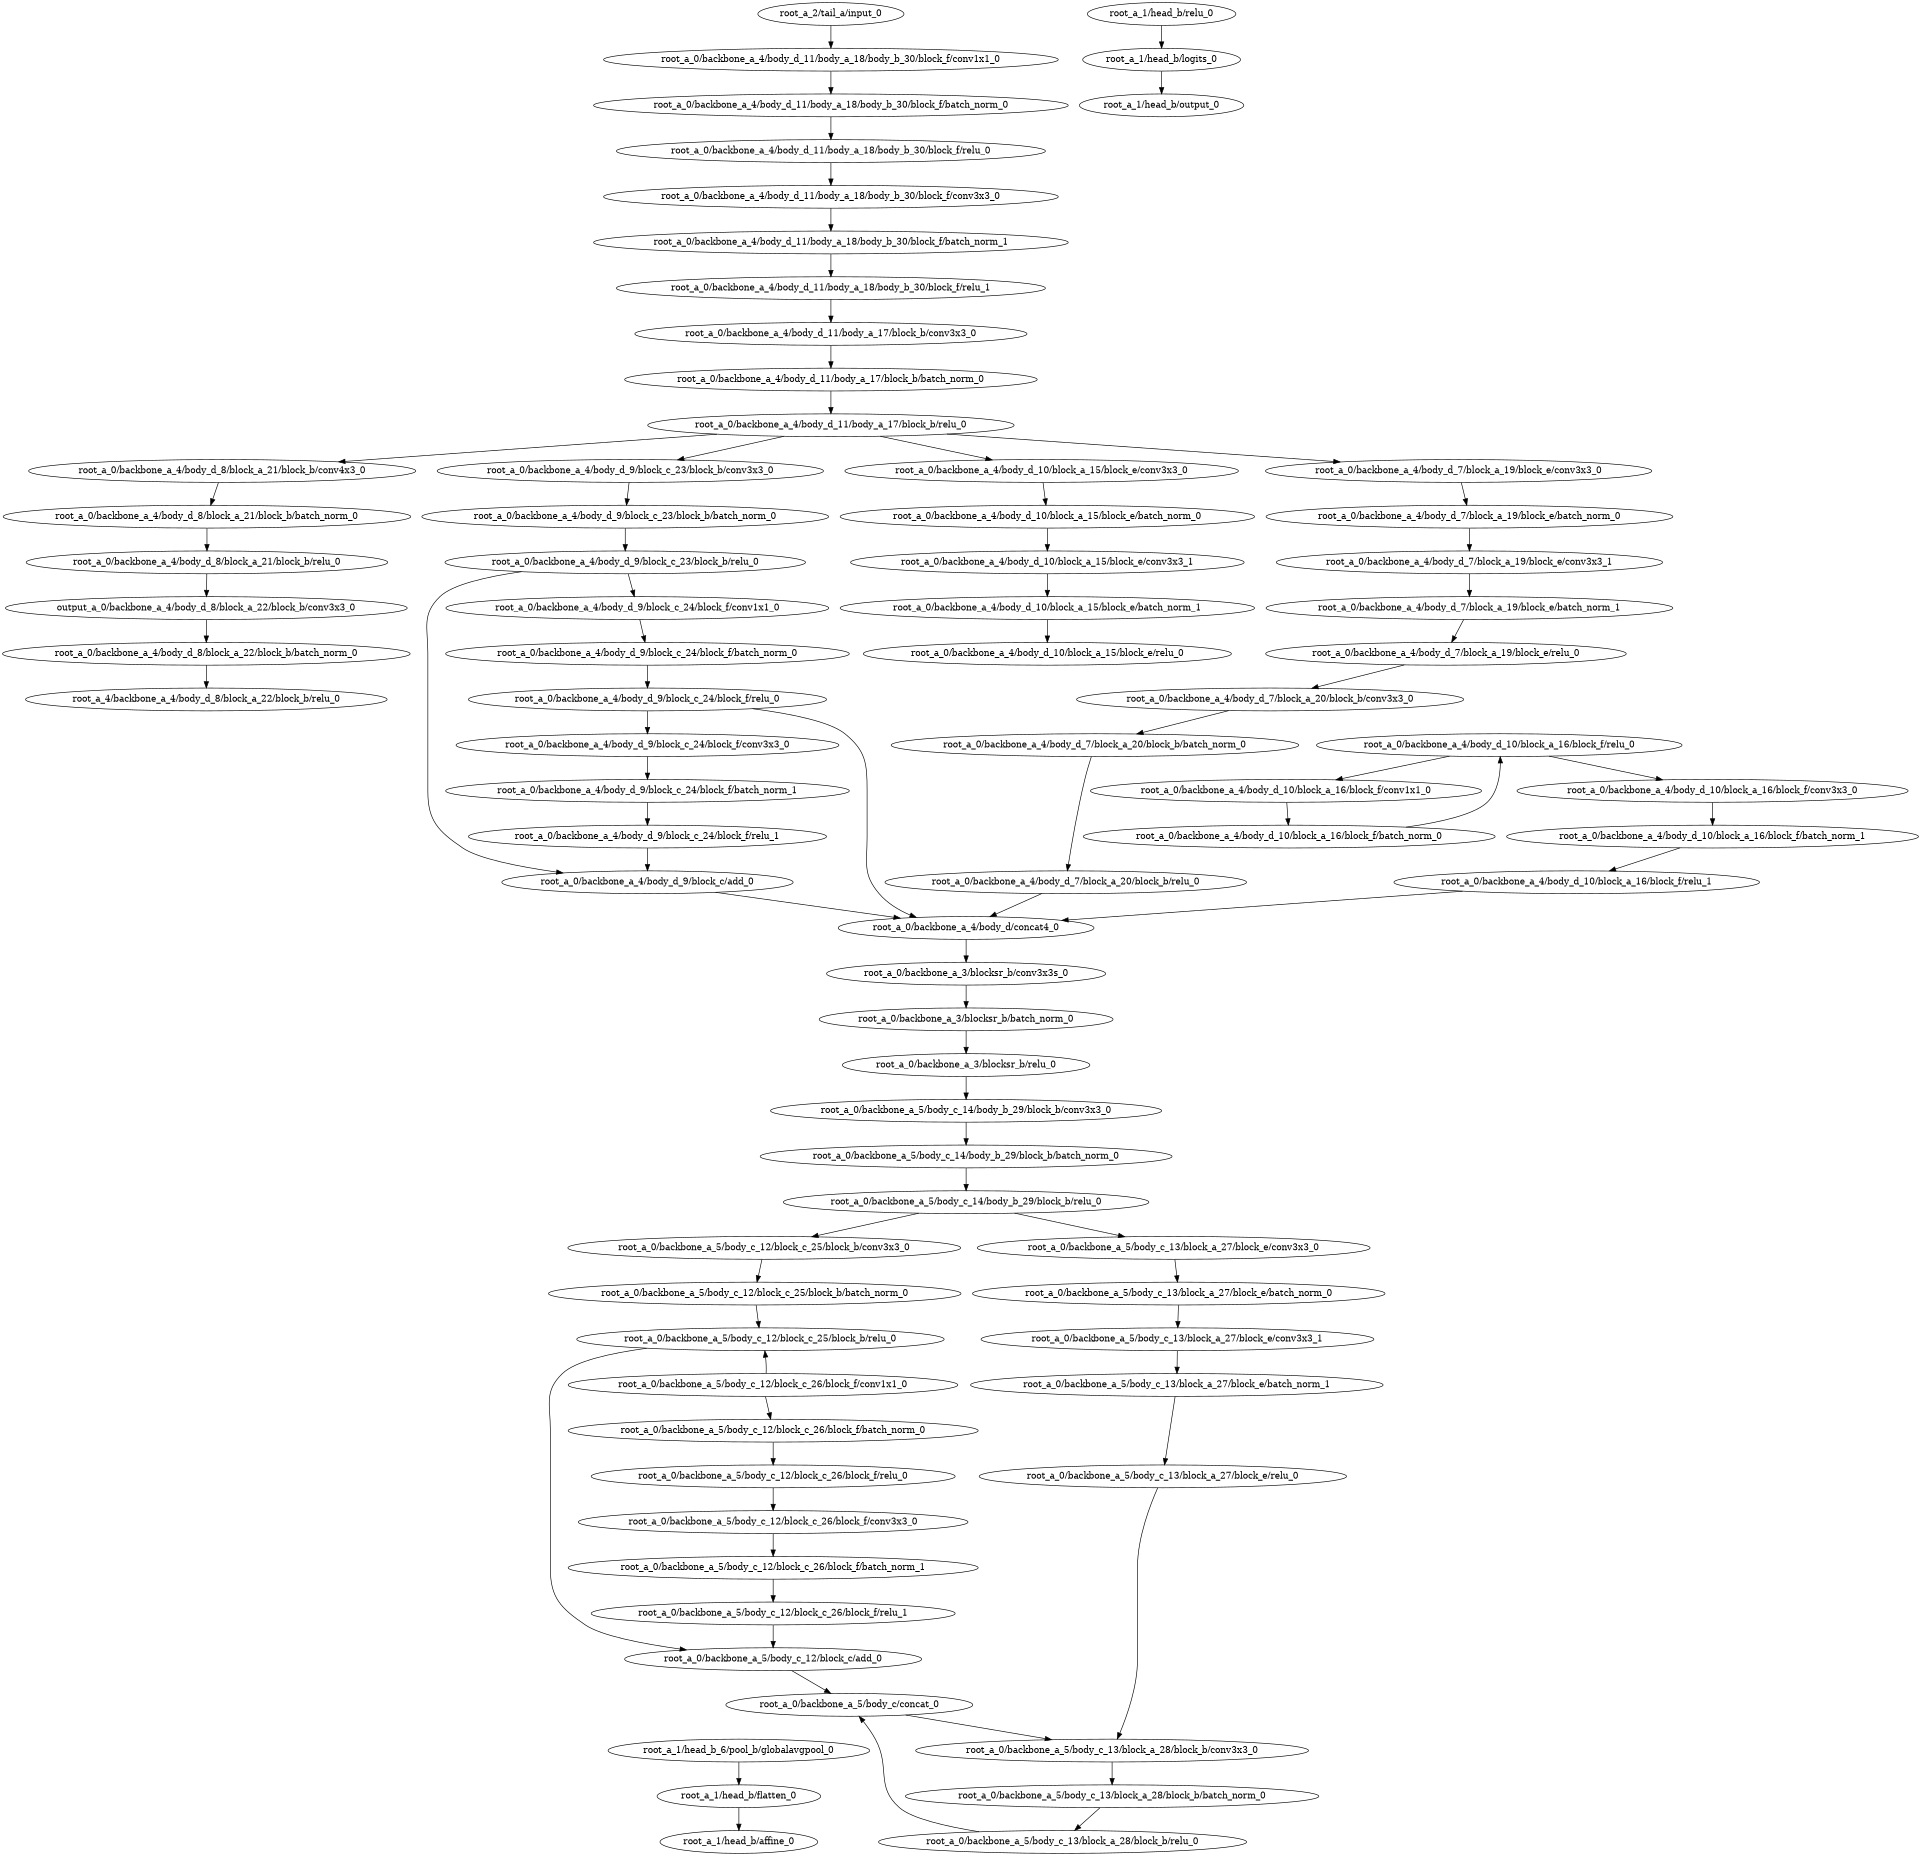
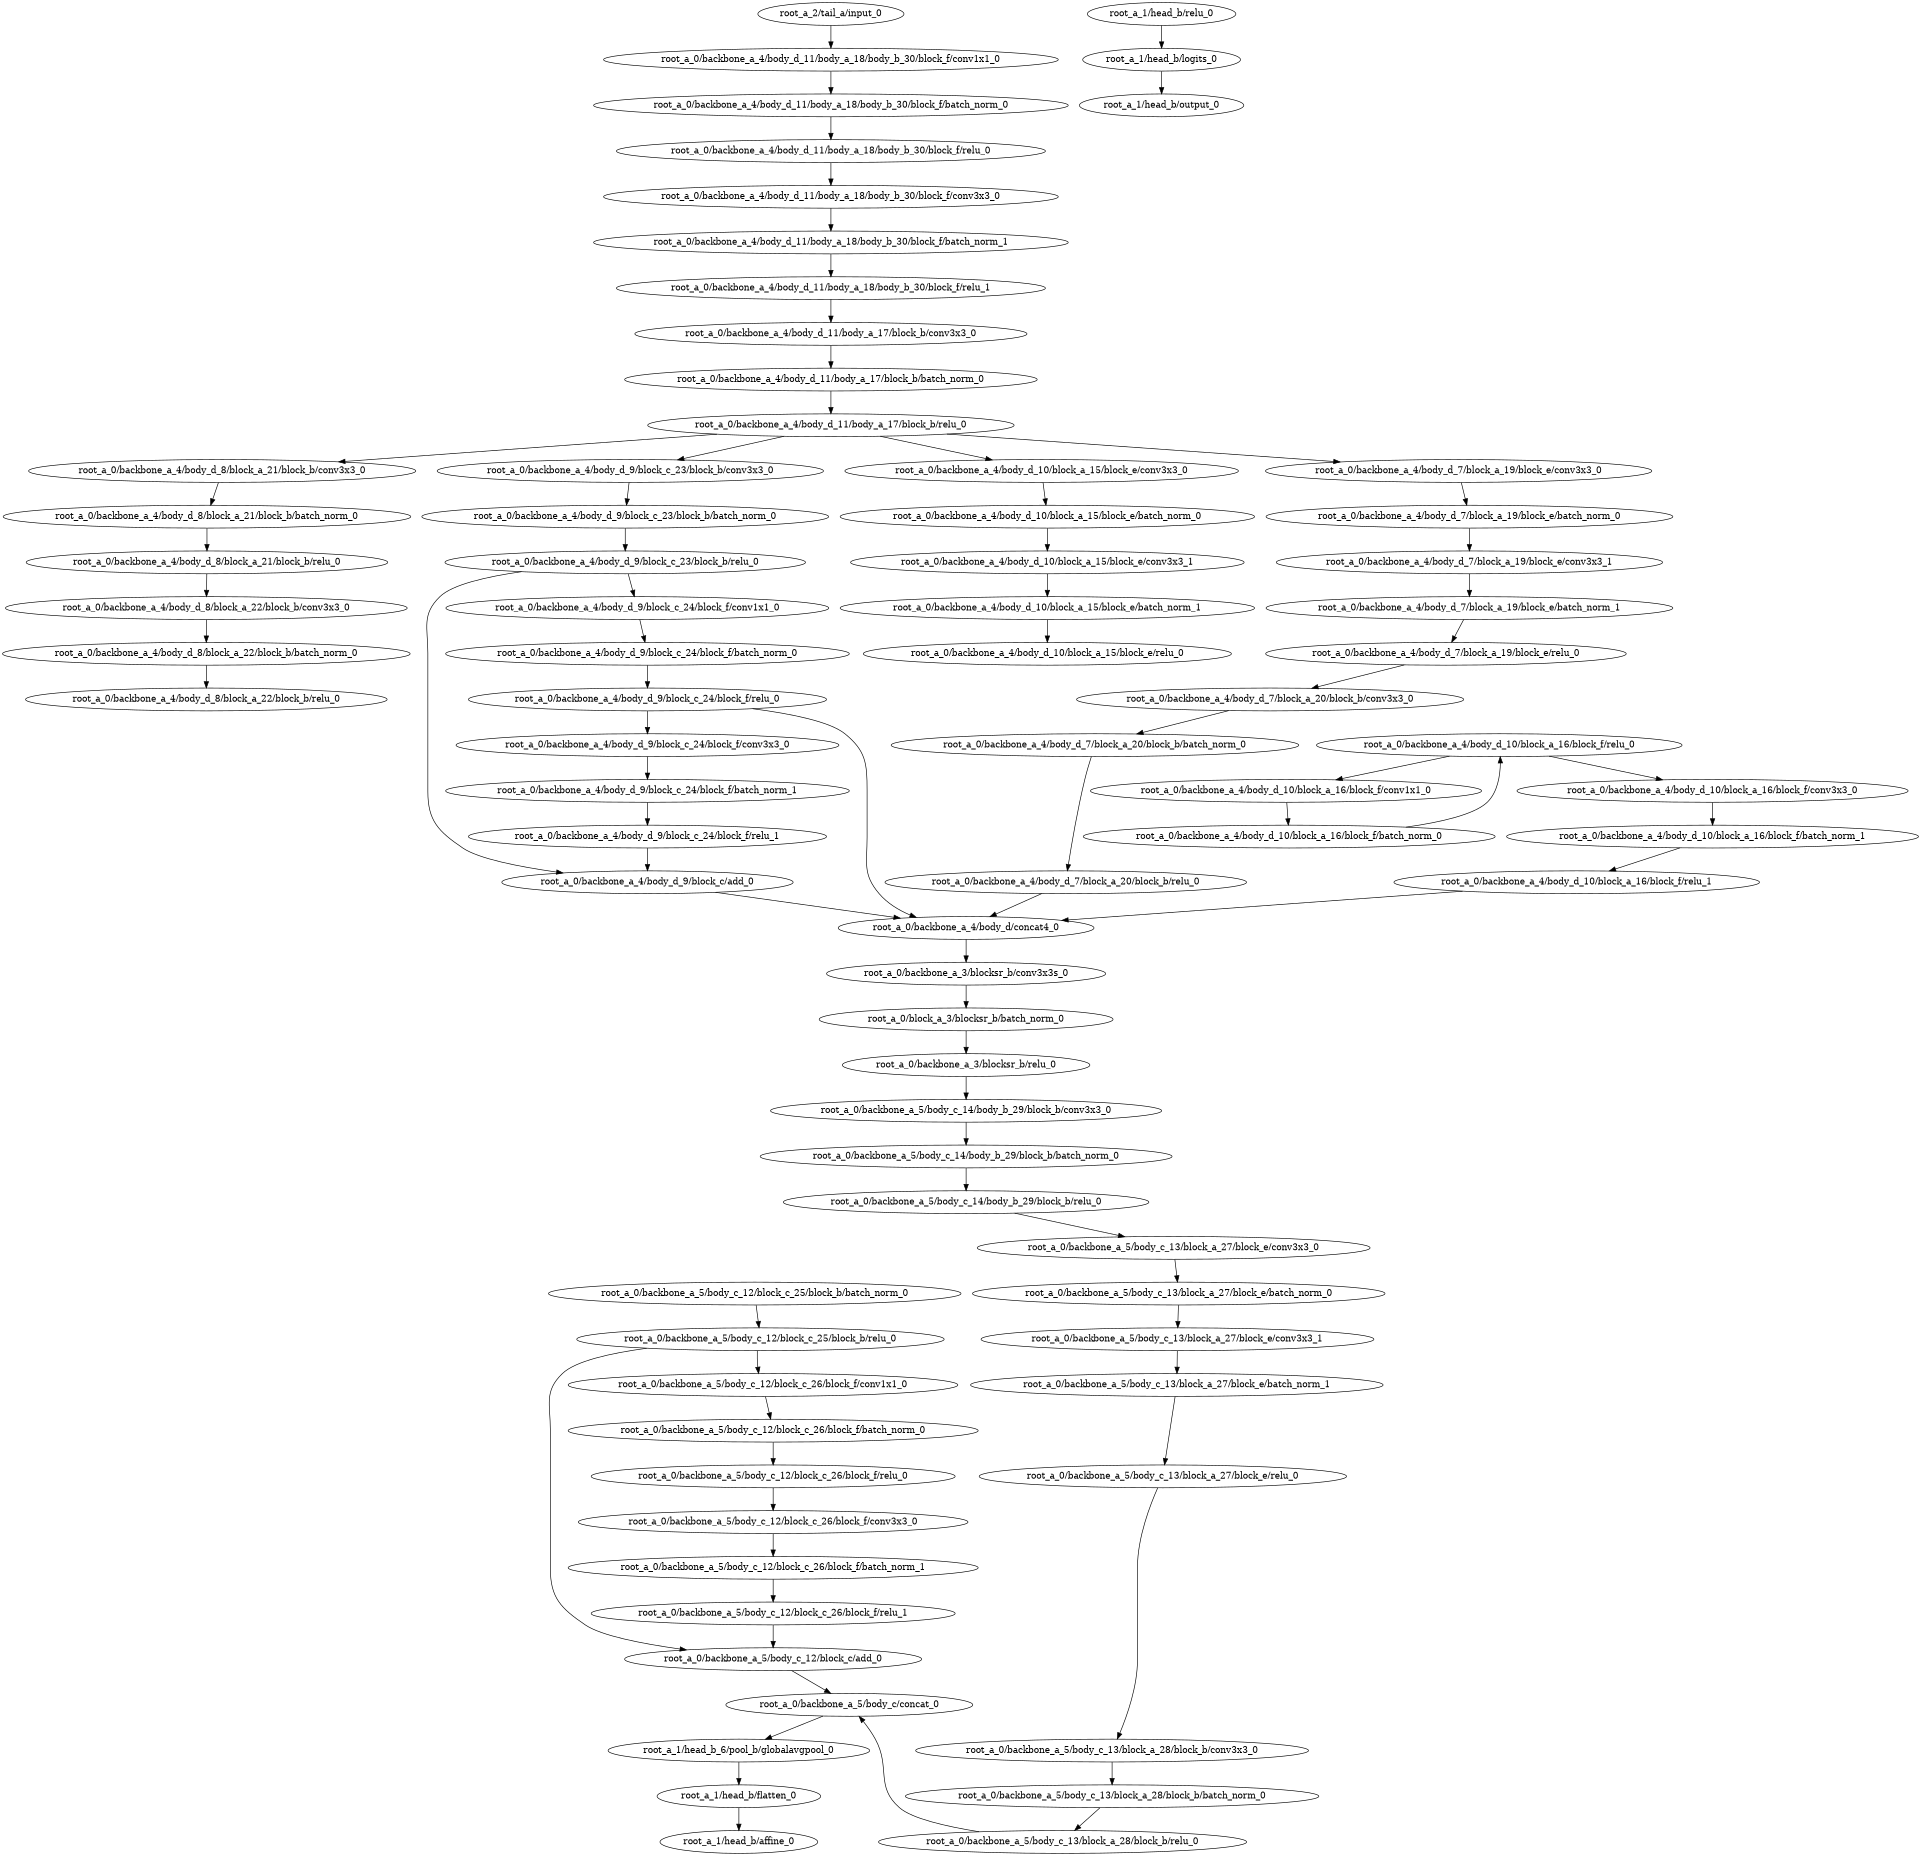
(222, 471) -> (222, 471)
(206, 608) -> (206, 608)
(206, 699) -> (206, 699)
(966, 1019) -> (966, 1019)
(764, 1248) -> none
(766, 1365) -> (757, 1359)
(975, 1727) -> (797, 1727)
